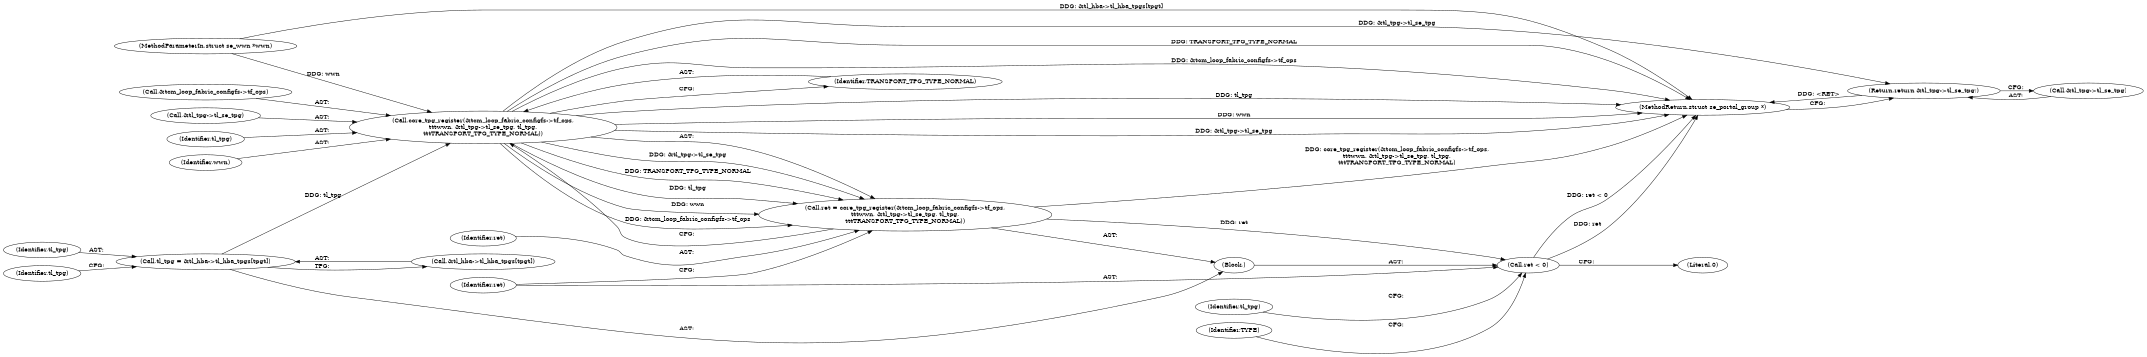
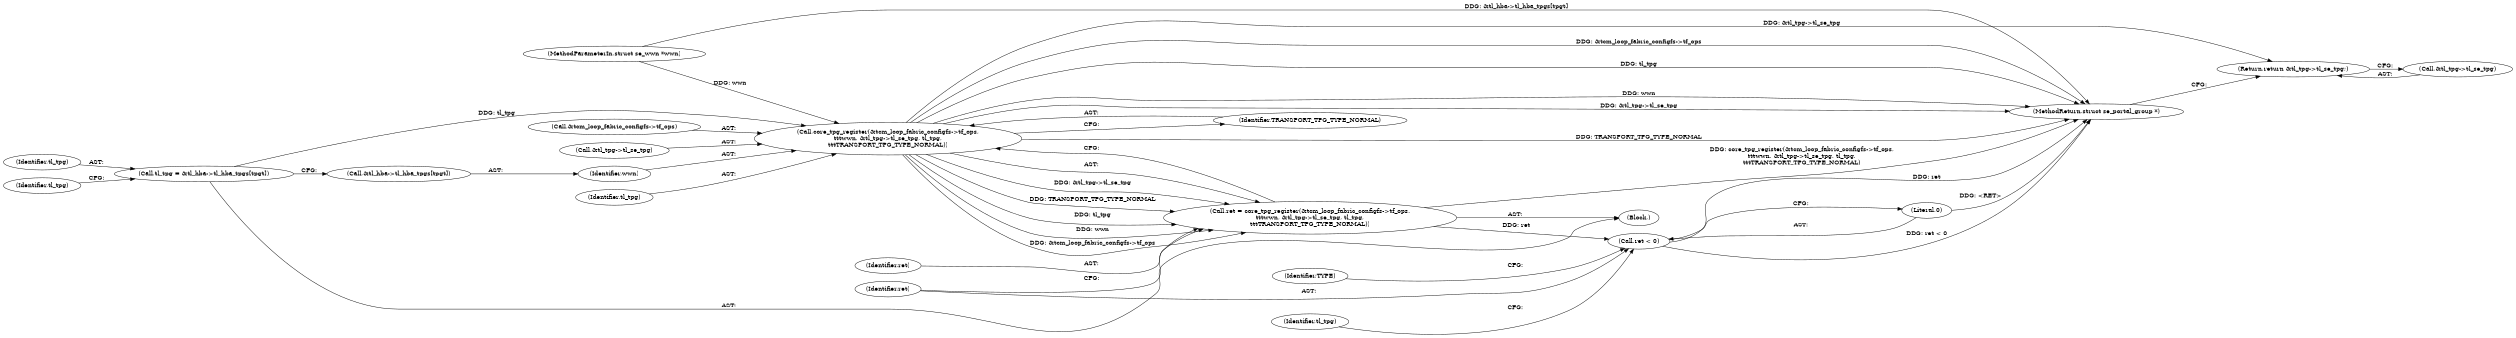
(1818, 99) -> (2029, 182)
(356, 262) -> (522, 174)
(1373, 265) -> (1796, 236)
(323, 266) -> (310, 171)
